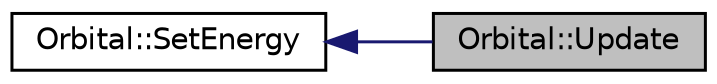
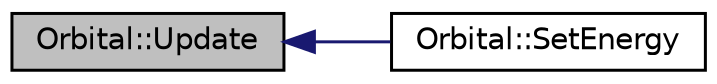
(395, 42) -> (352, 42)
